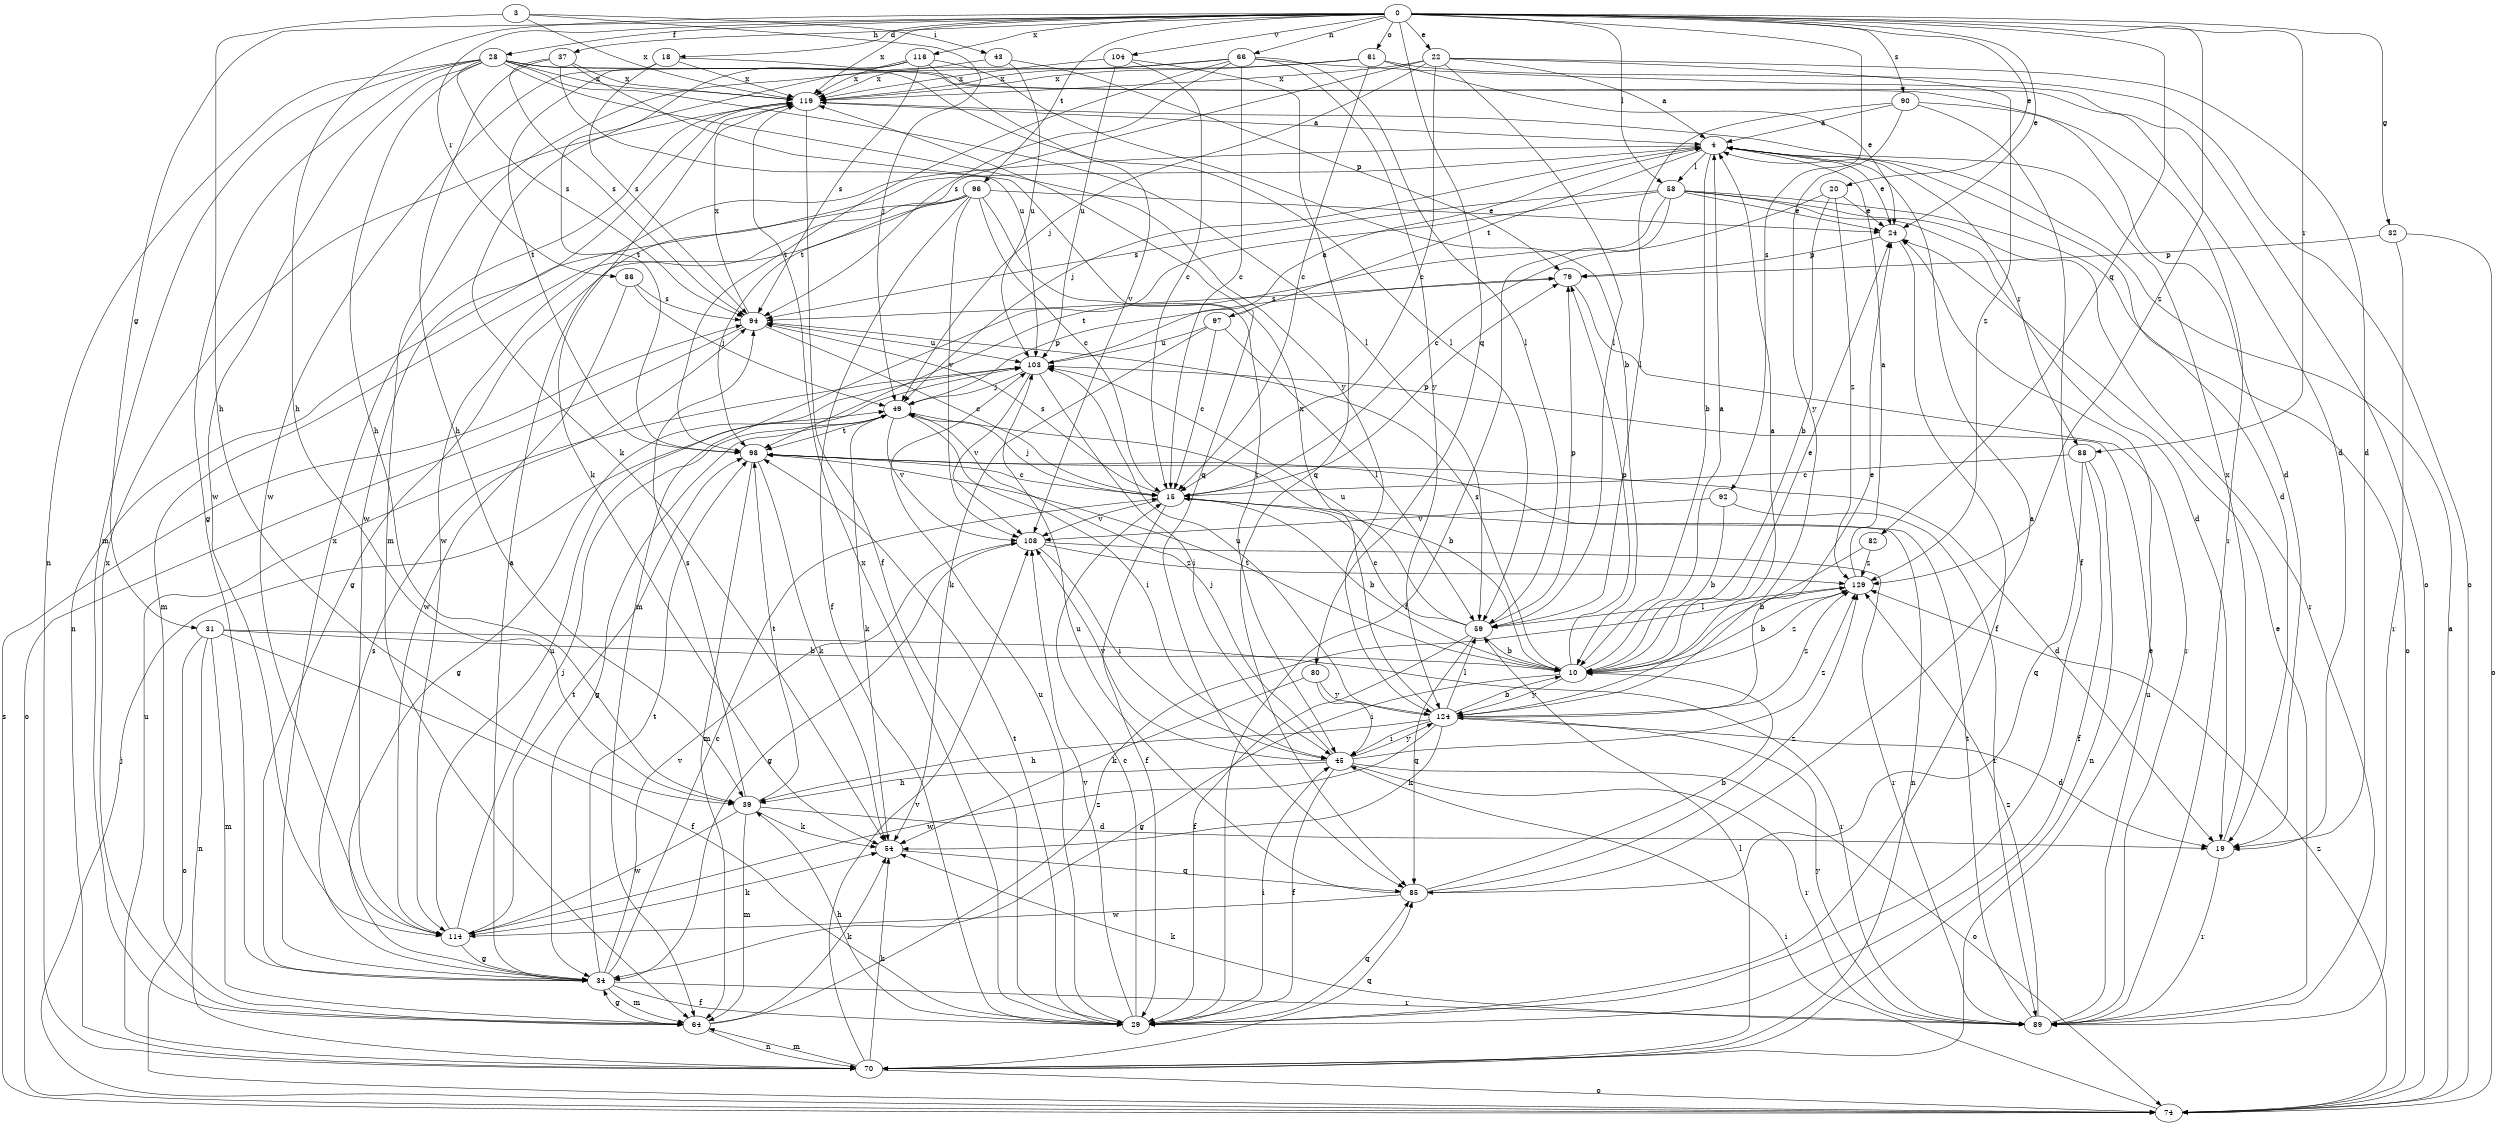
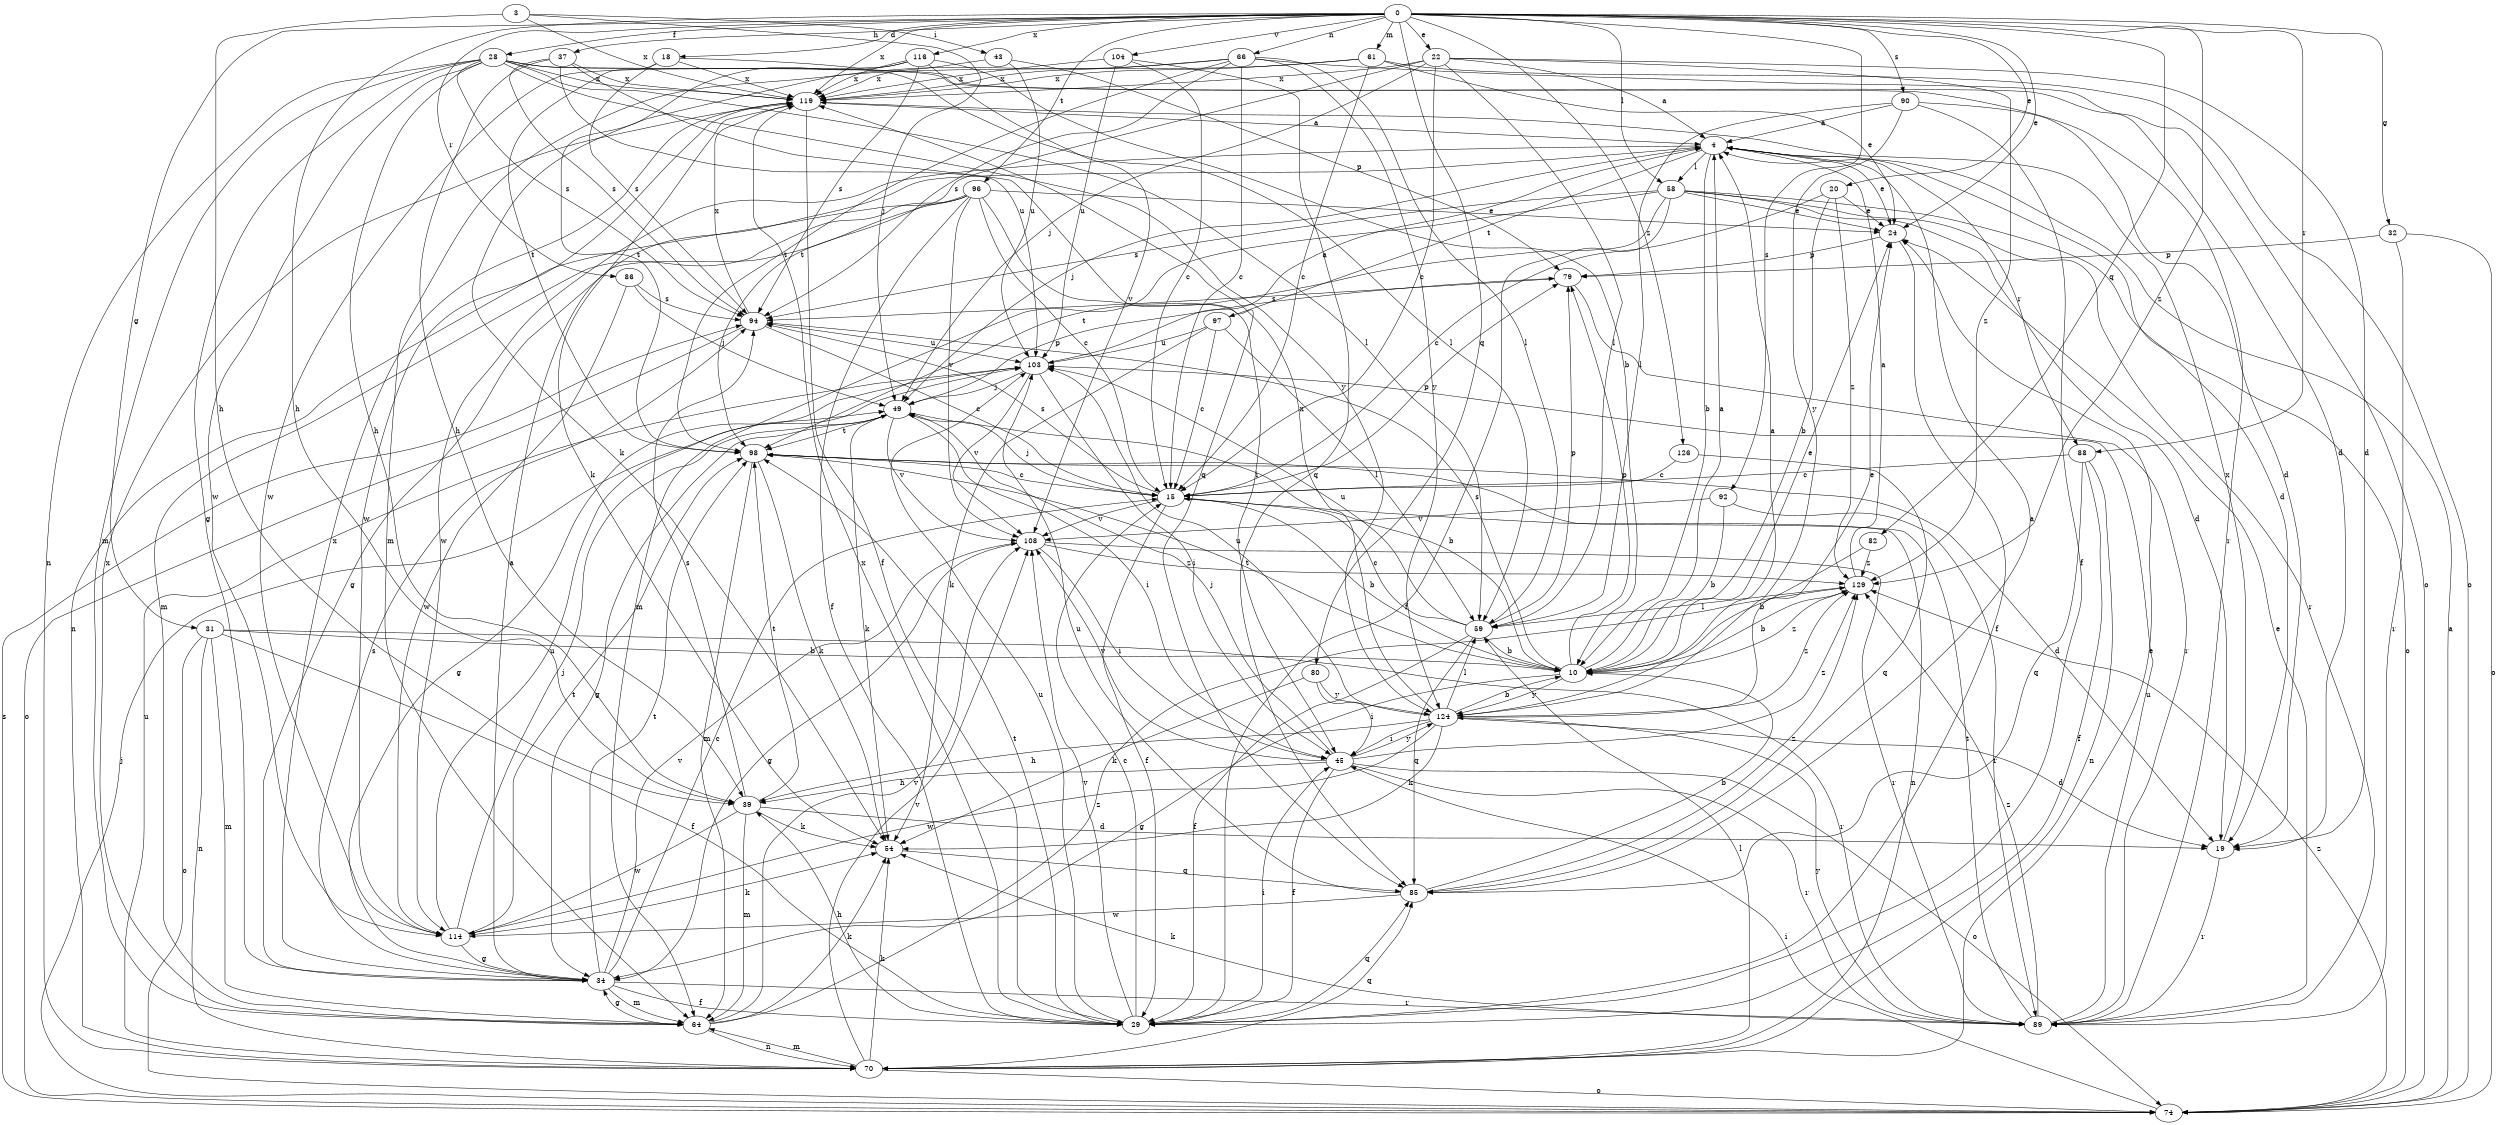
(1390, 35) -> (1390, 35)
none -> (1684, 453)
none -> (859, 793)
